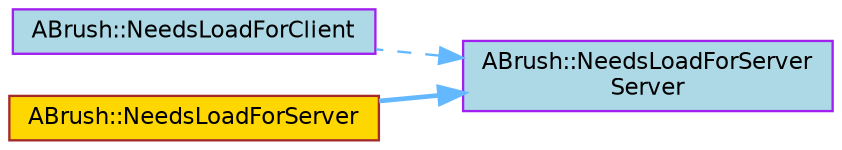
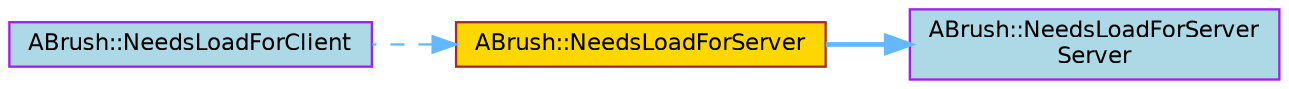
(408, 52) -> (402, 44)
